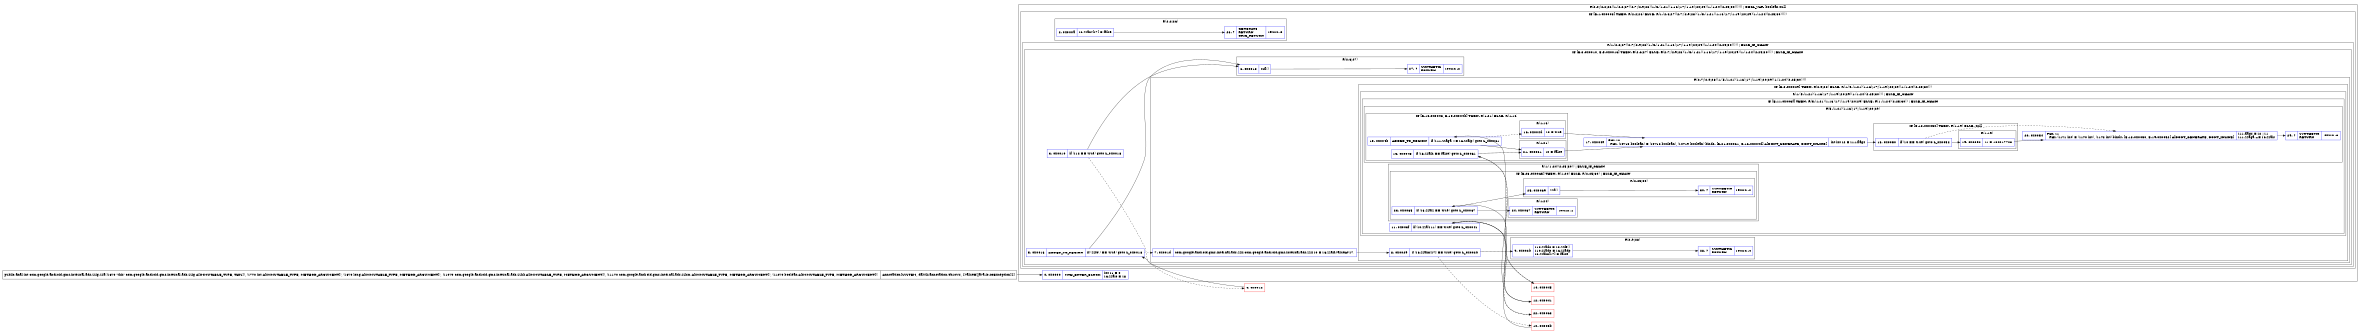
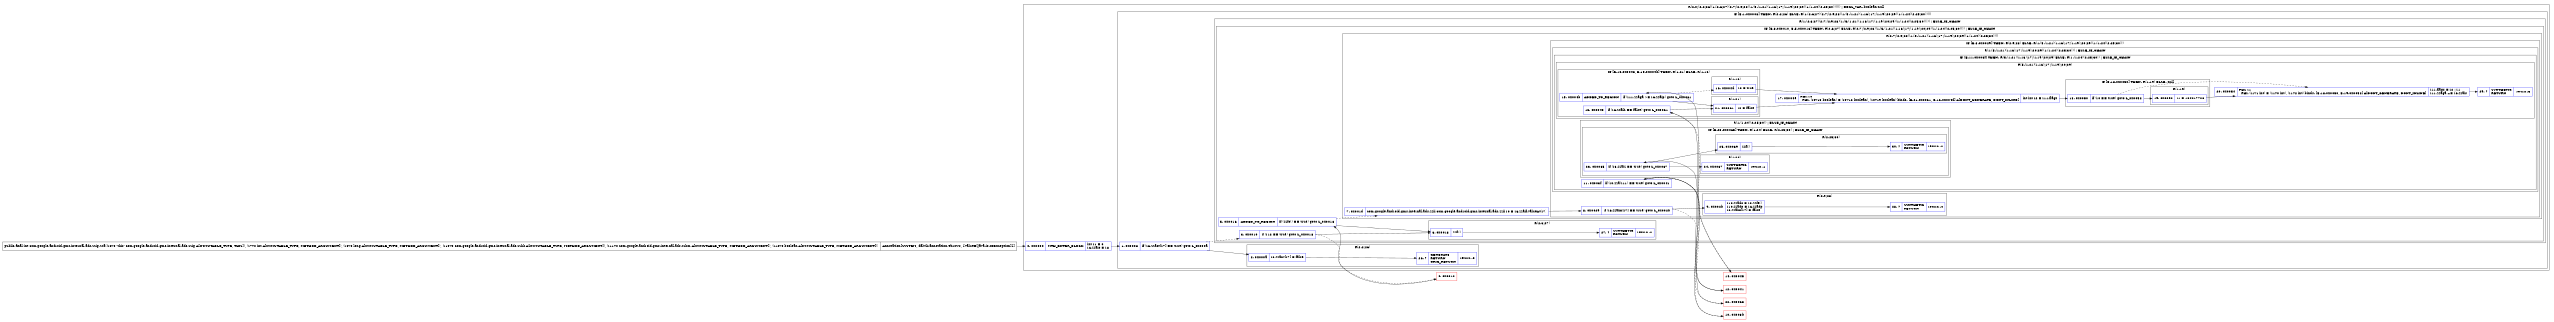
none -> (1165, 246)
